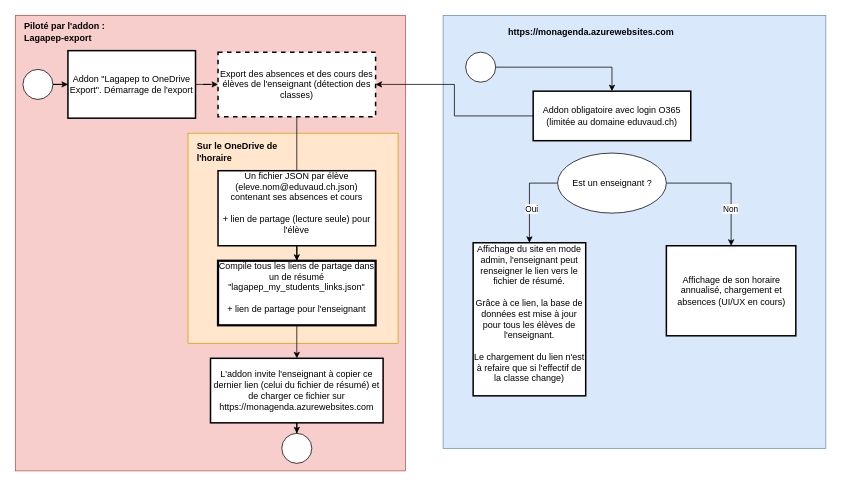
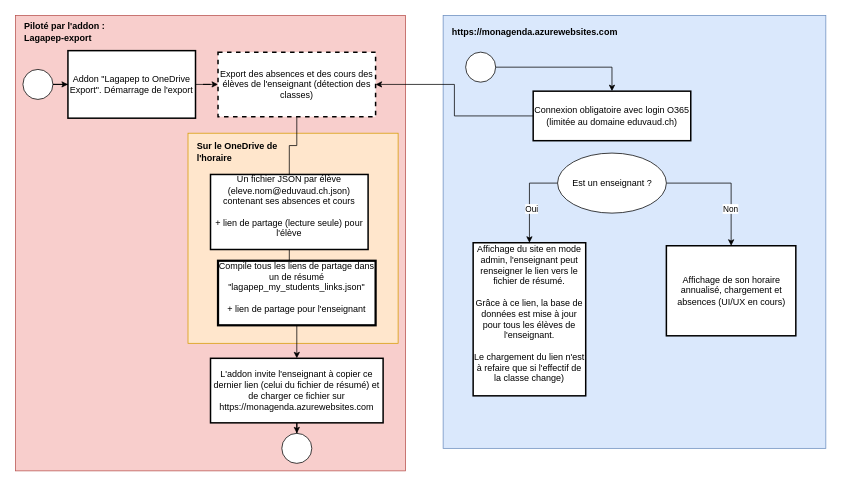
(600, 32) -> (544, 32)
(612, 116) -> (612, 116)
(297, 208) -> (289, 212)
